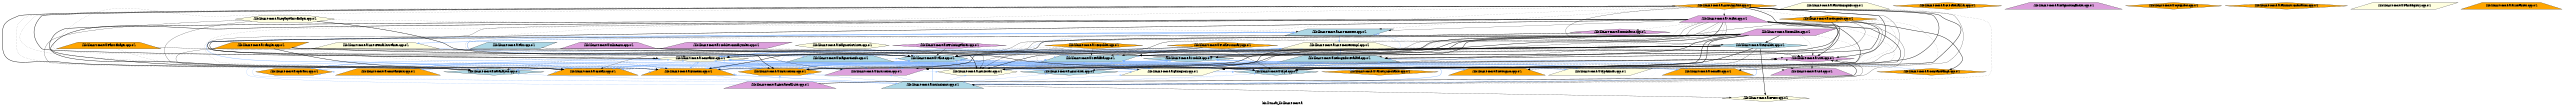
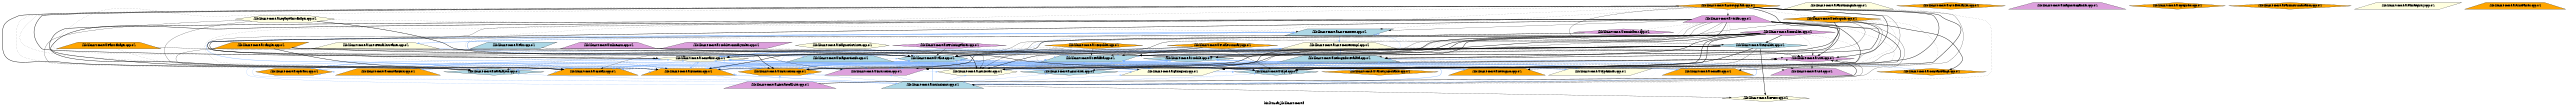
(1786, 32) -> (1788, 32)
(1482, 58) -> (1483, 58)
